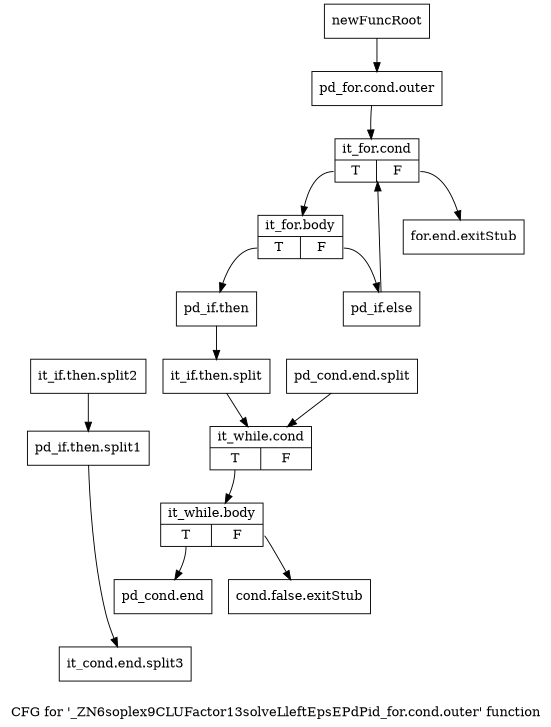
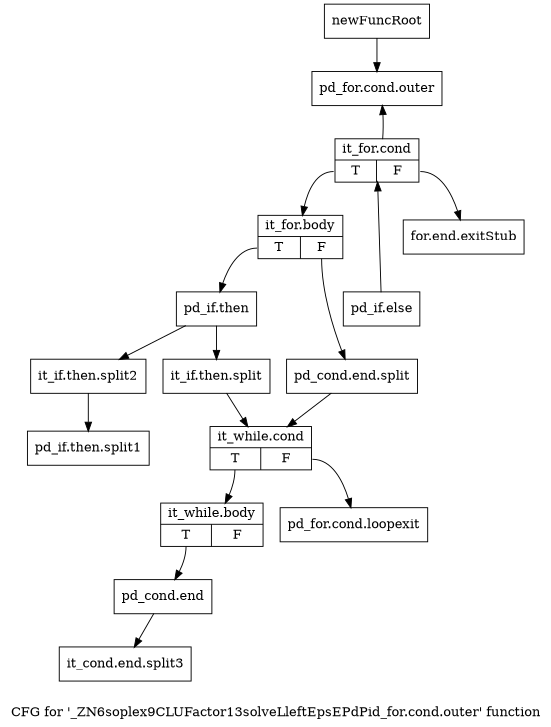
(371, 118) -> (383, 127)
(365, 260) -> (328, 305)
none -> (157, 340)
none -> (354, 525)
(95, 553) -> (146, 626)
(299, 597) -> none
